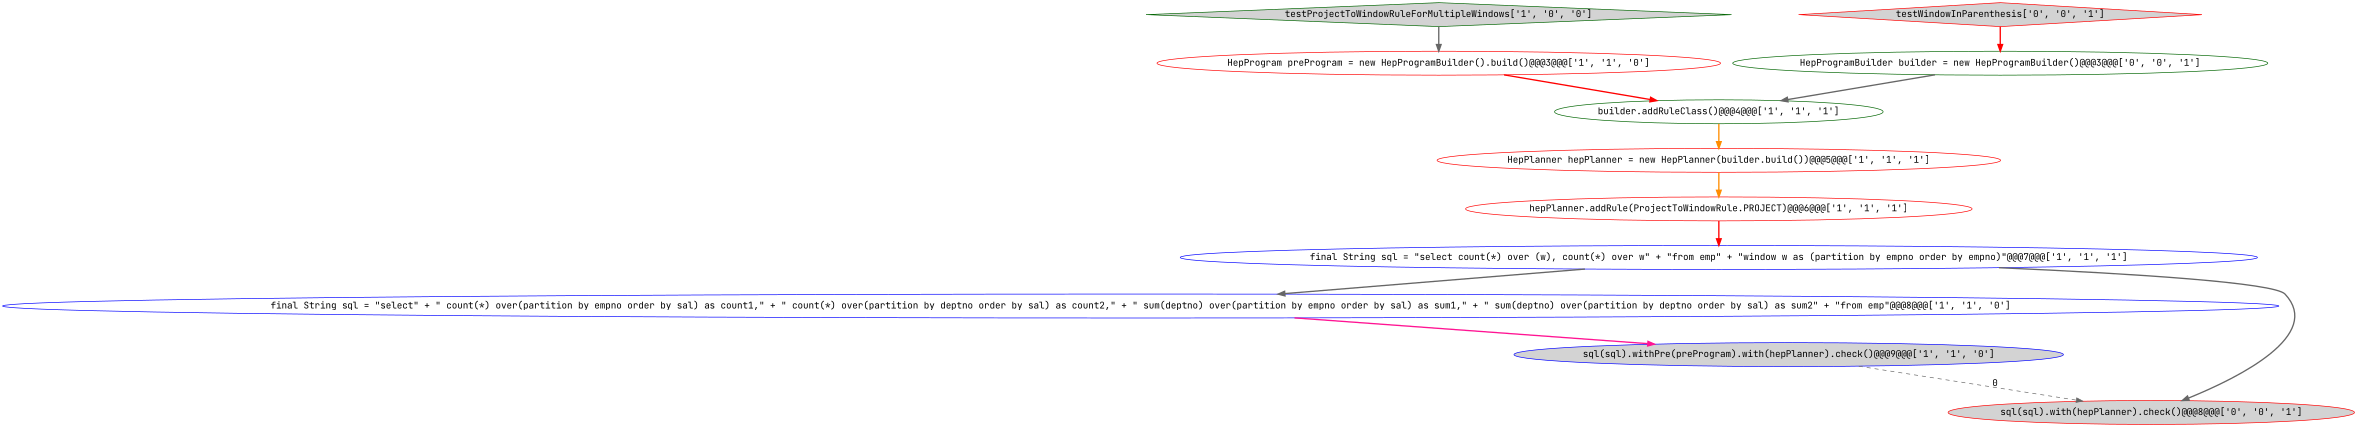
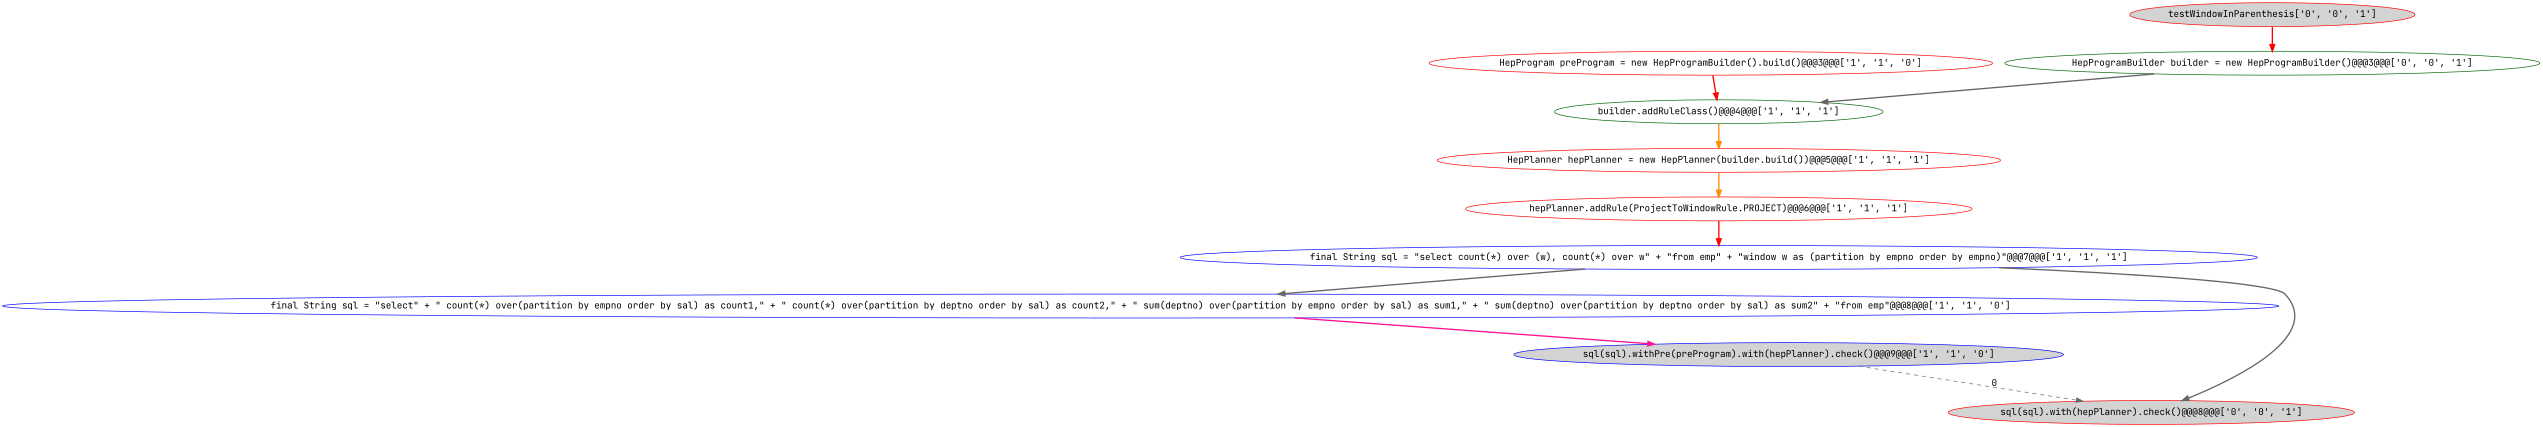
(1439, 15) -> none
(2000, 15) -> (2272, 15)
